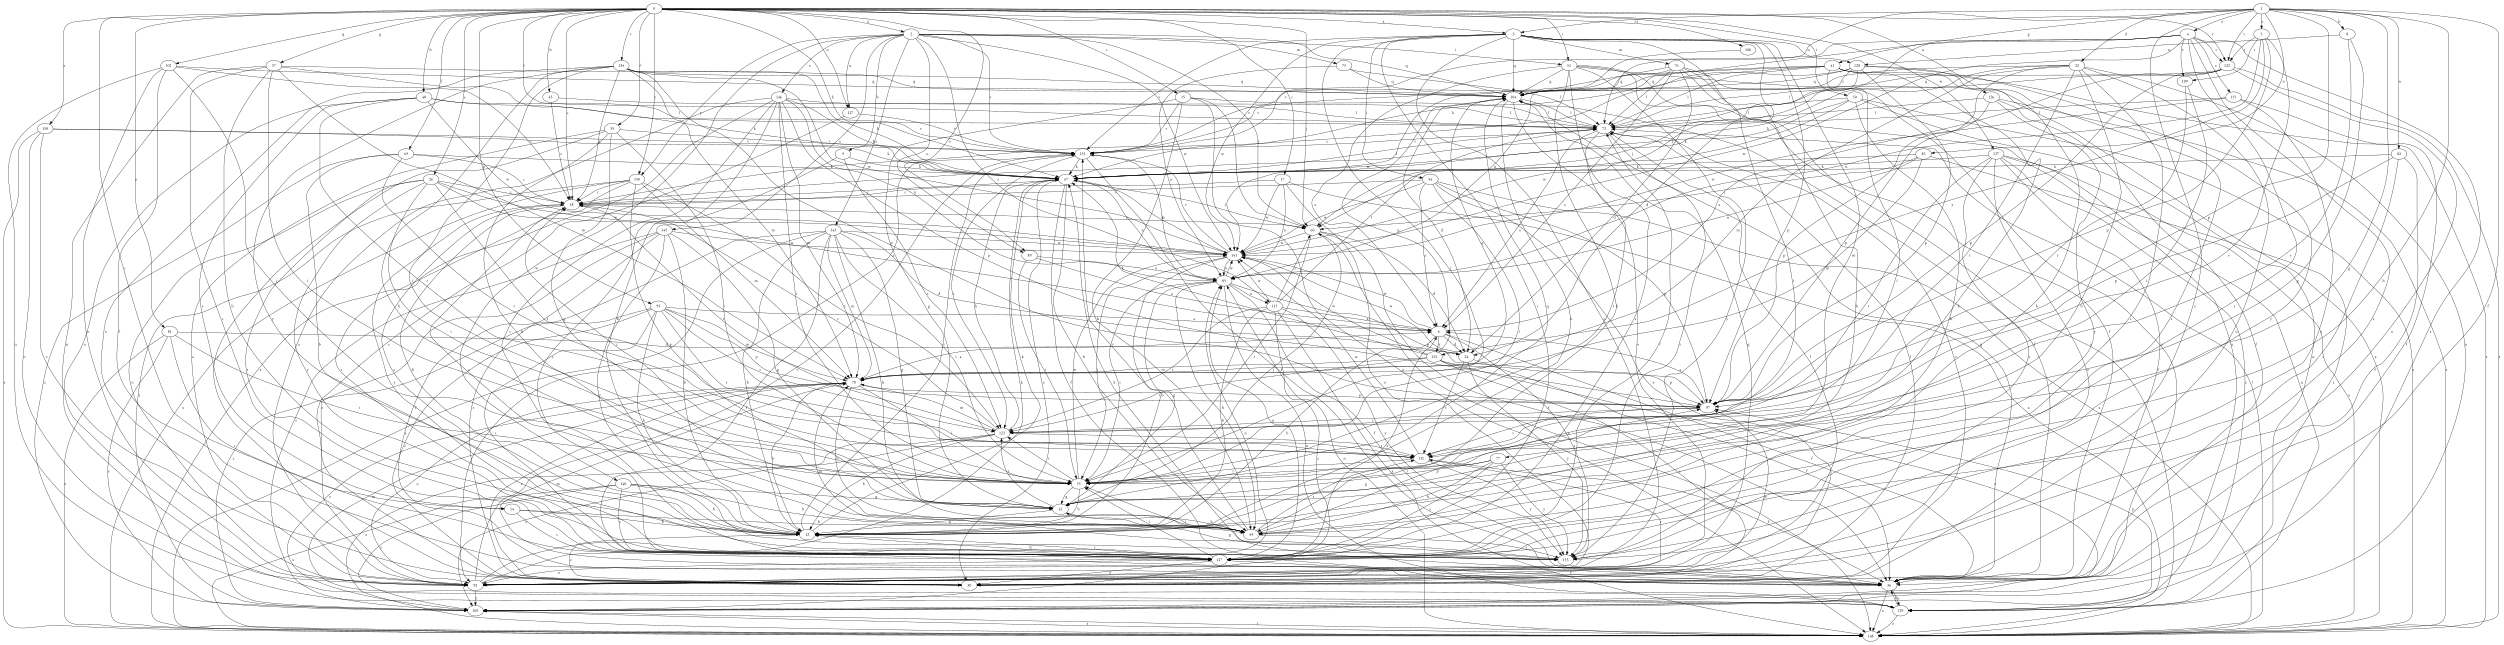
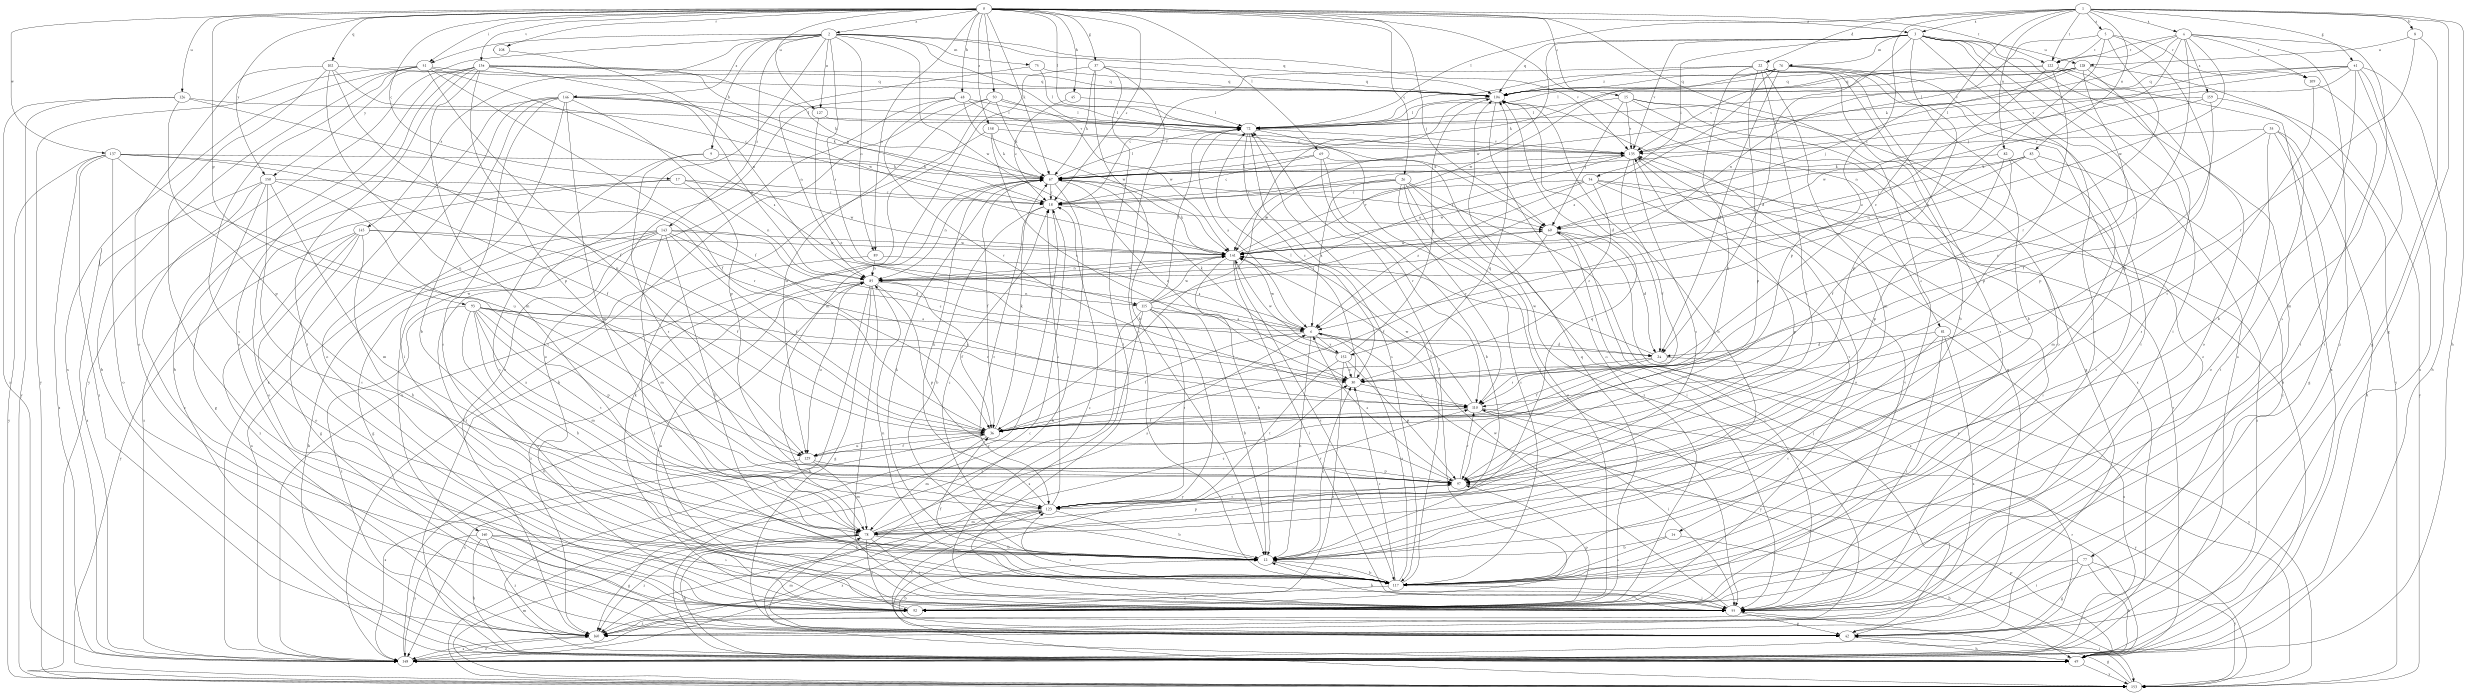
(640, 68) -> none
(208, 340) -> (553, 298)
(2218, 344) -> none
(1145, 368) -> (1244, 635)
(2430, 372) -> none
none -> (1308, 402)
none -> (595, 416)
(96, 494) -> none
(723, 596) -> none
